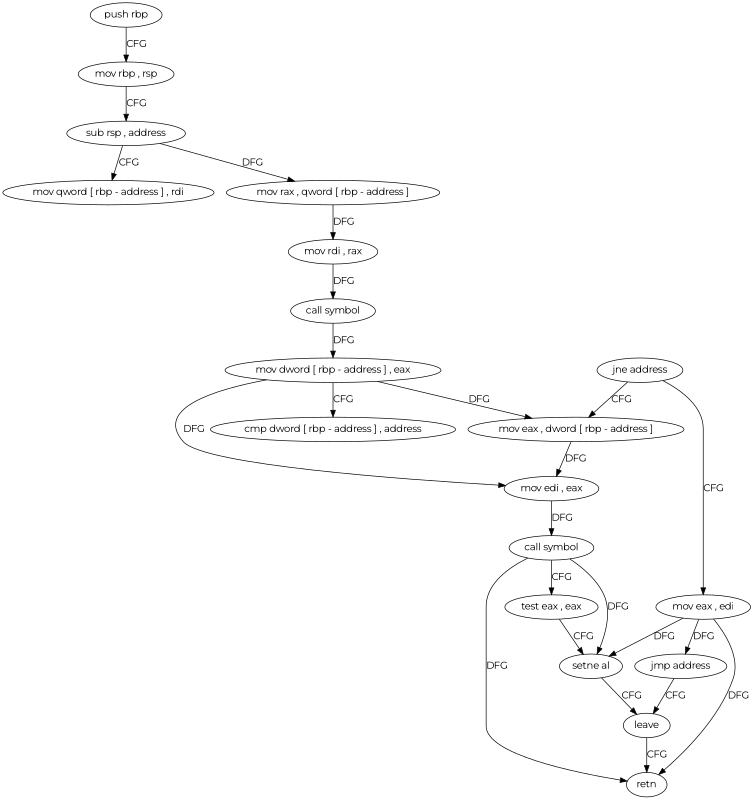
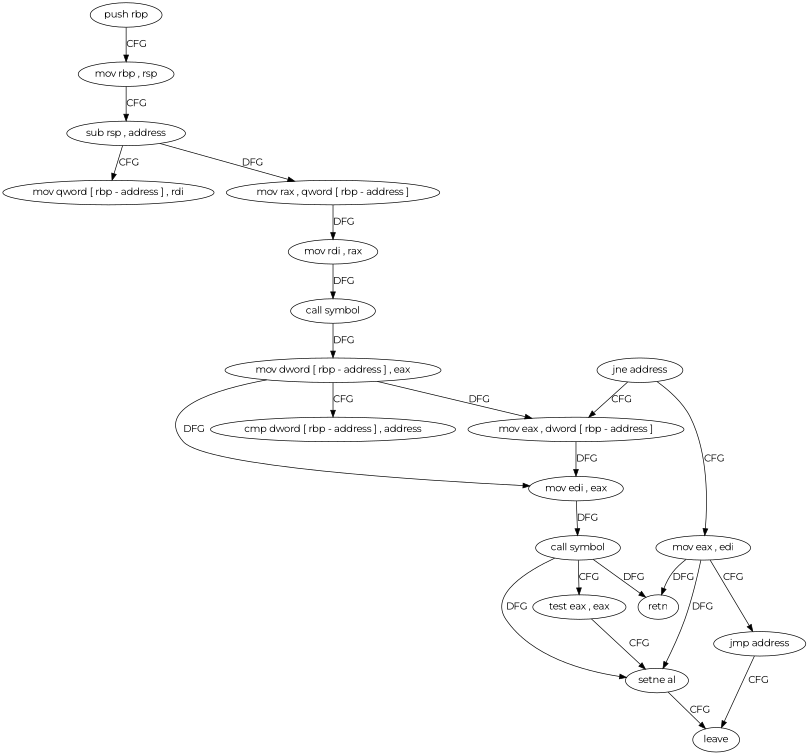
(704, 637) -> (733, 577)
(647, 752) -> none
